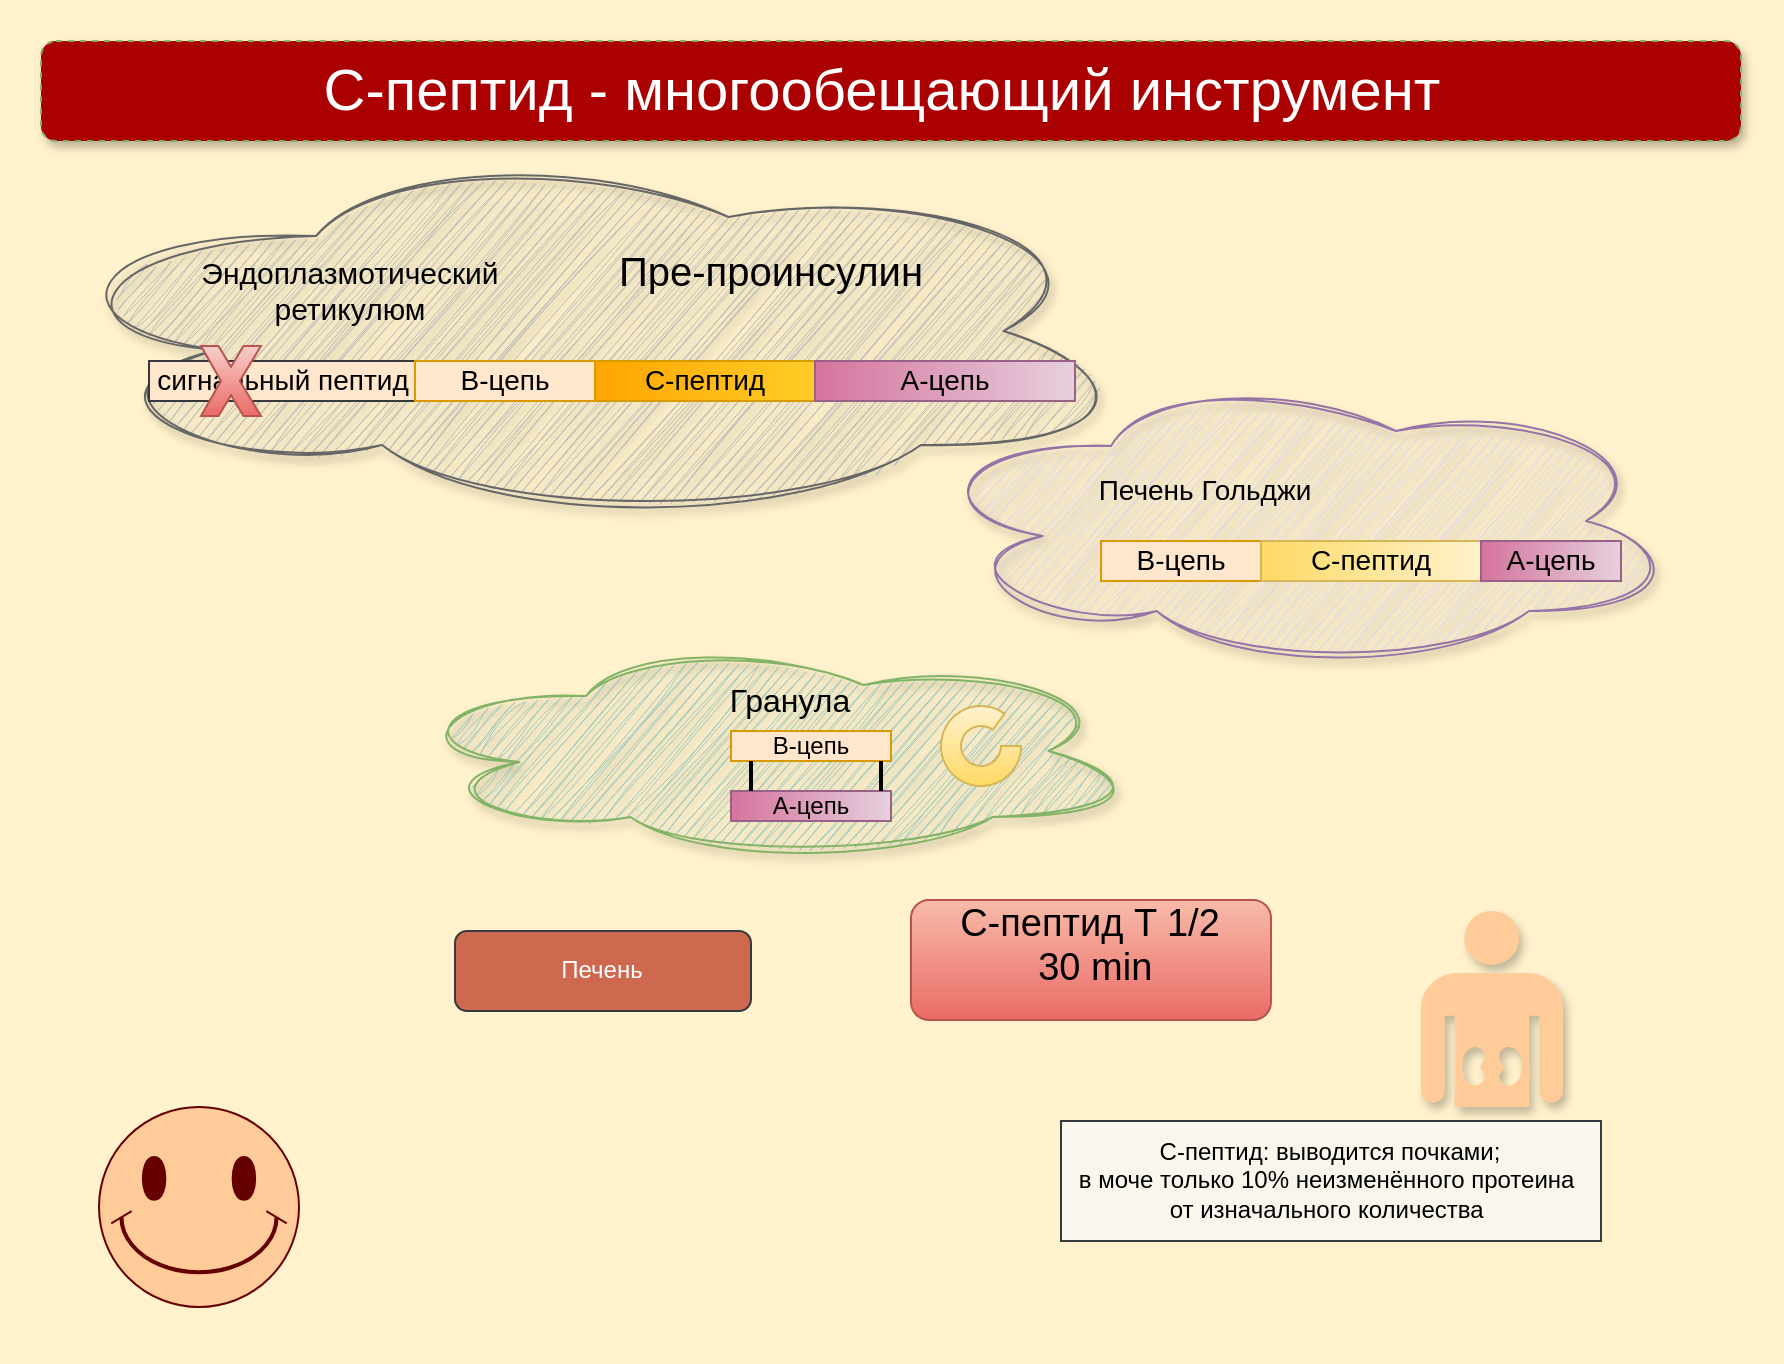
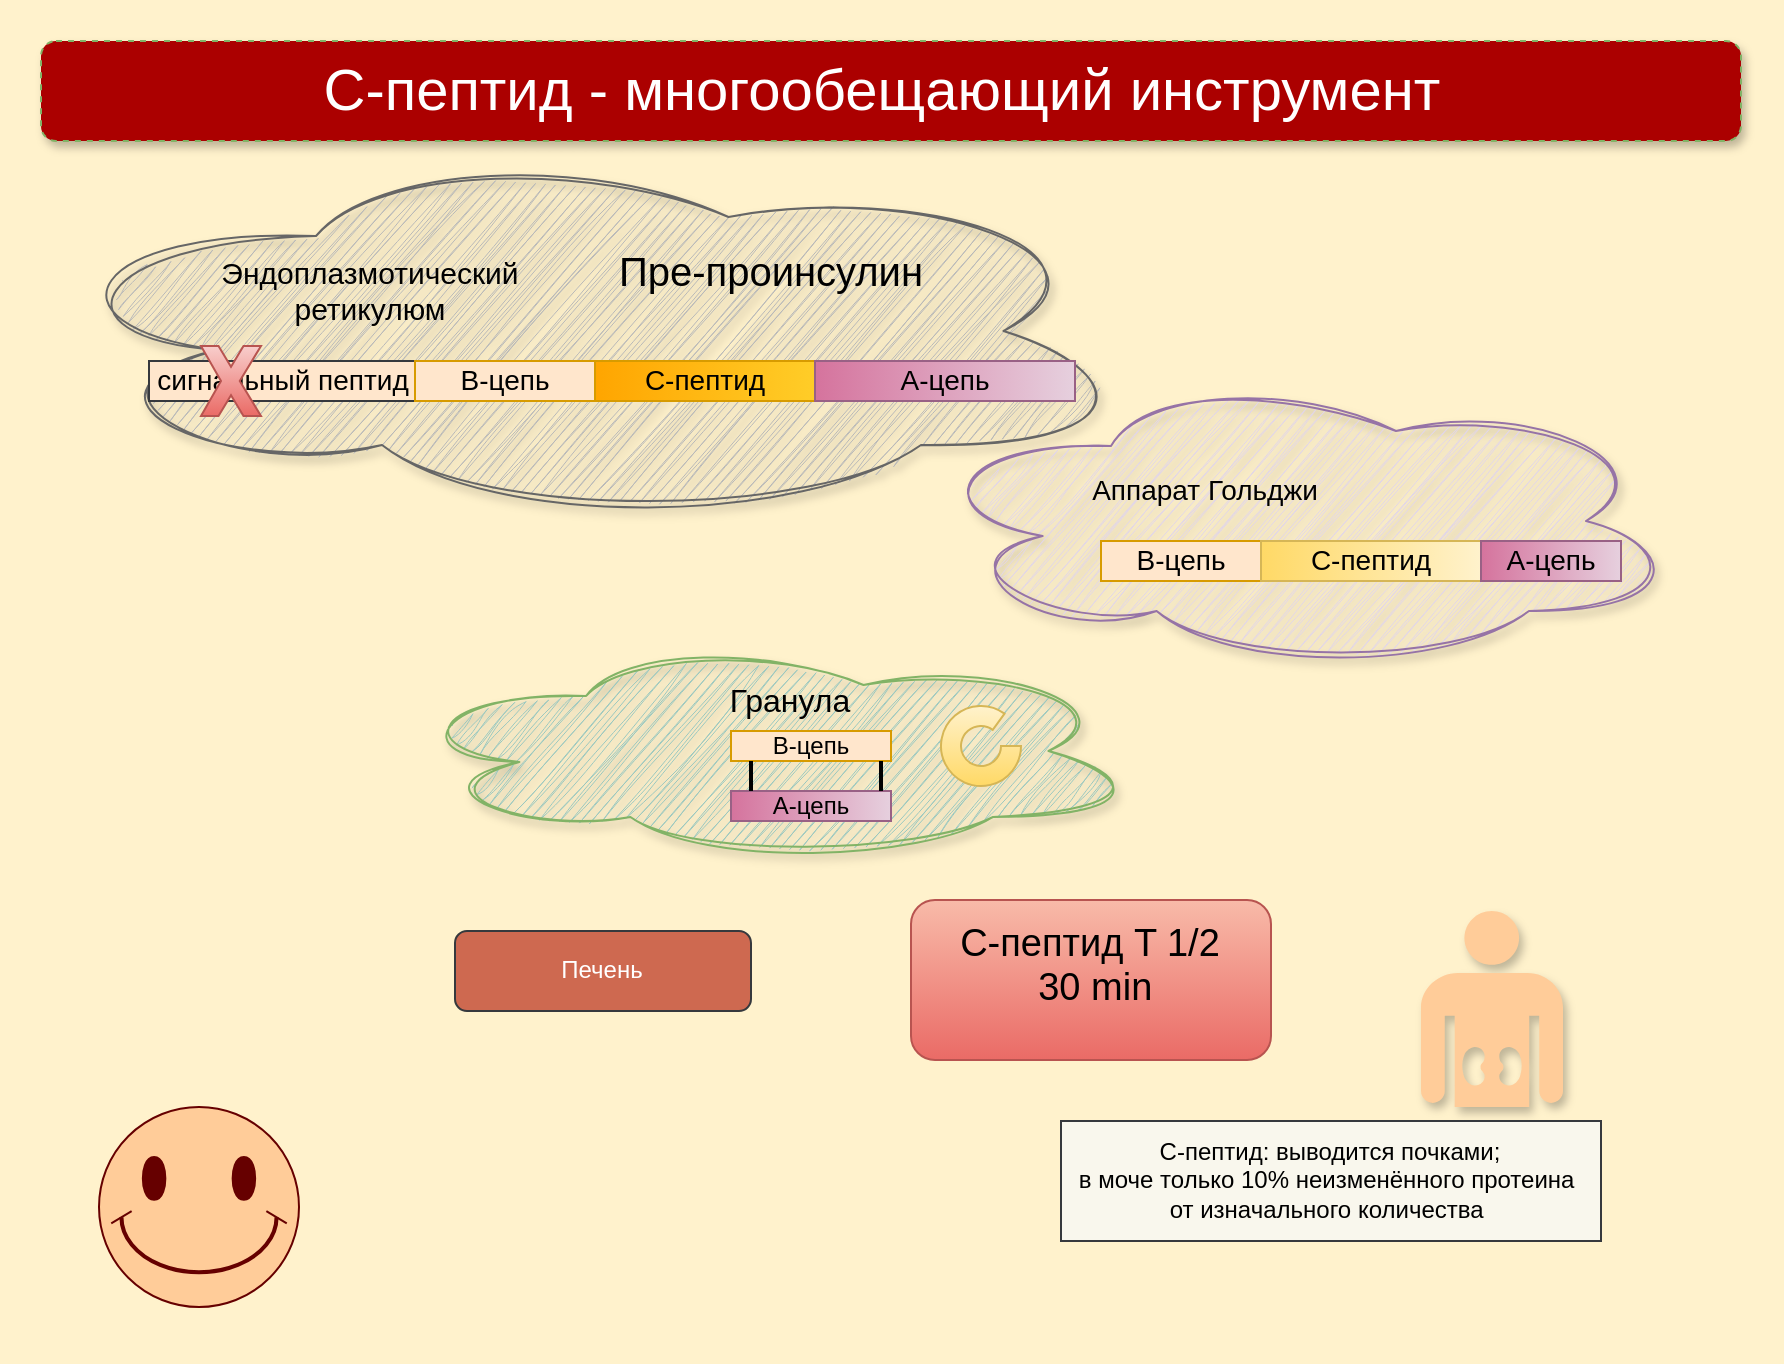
(351, 291) -> (371, 291)
(1206, 491) -> (1206, 491)
(1091, 960) -> (1091, 980)
